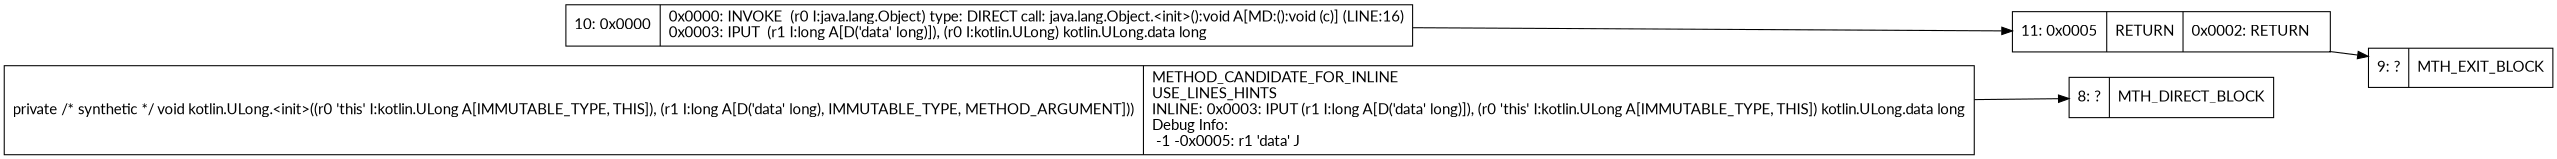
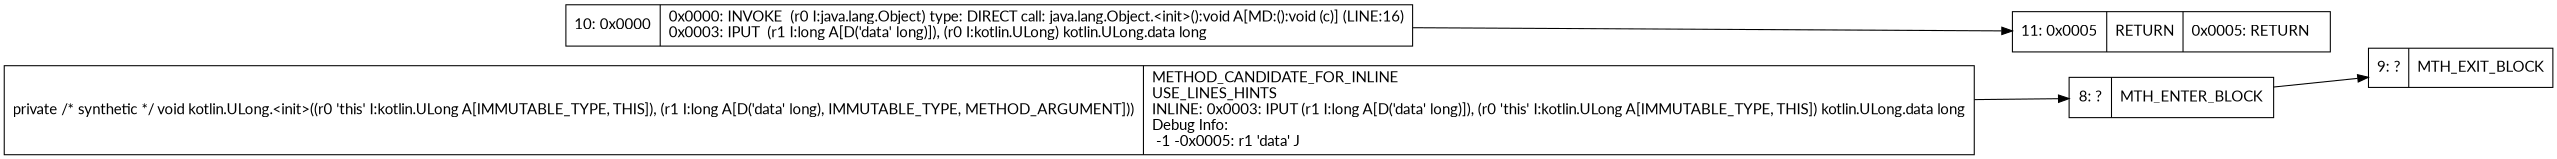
(2257, 31) -> (2257, 31)
(2343, 53) -> (2316, 83)
(2192, 97) -> (2192, 97)
